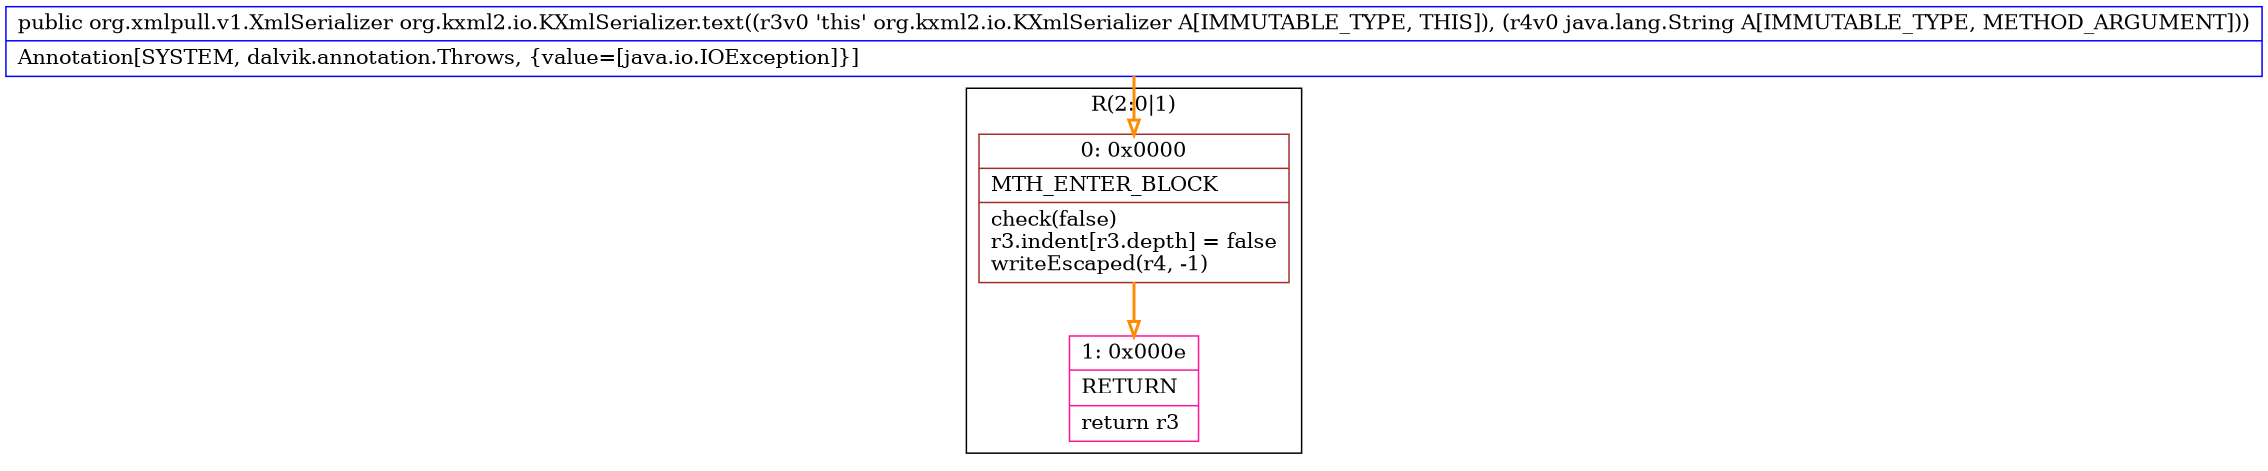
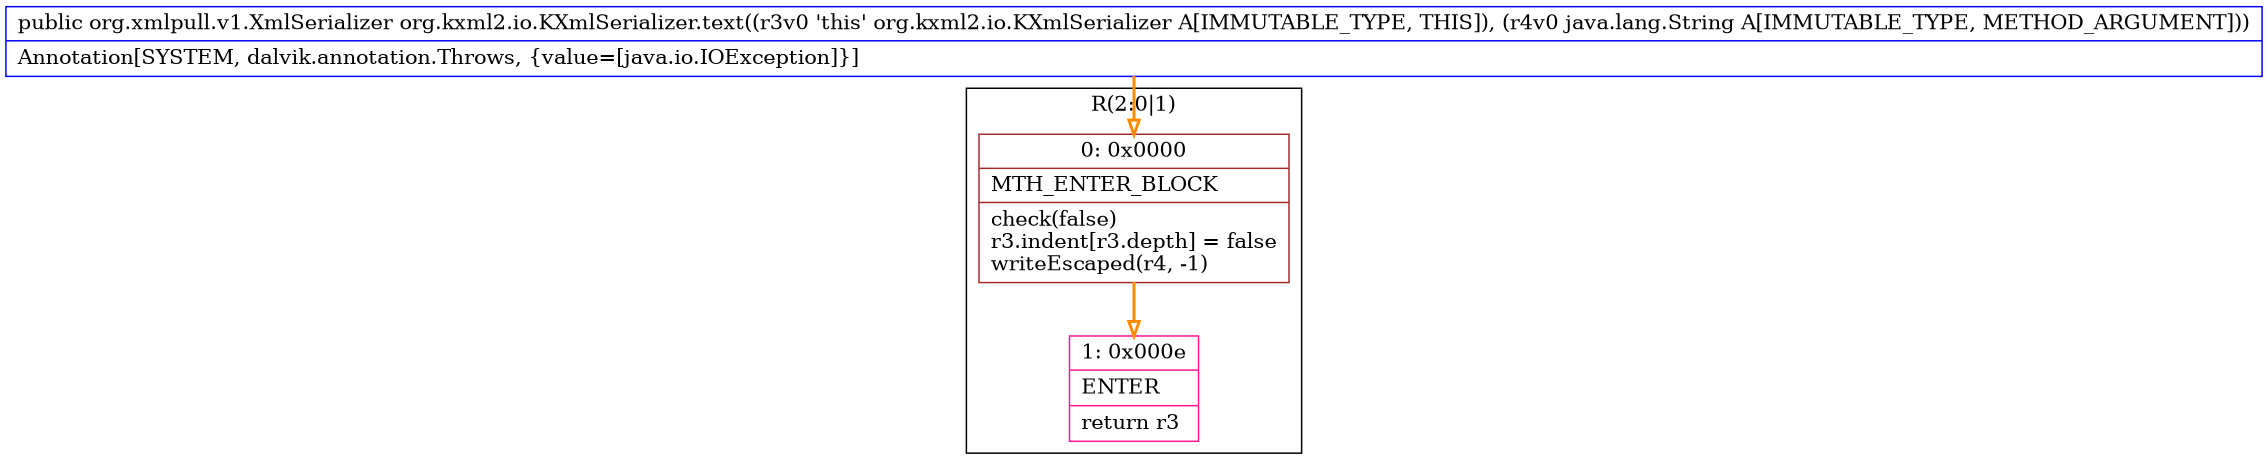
(1130, 387) -> (1121, 387)
